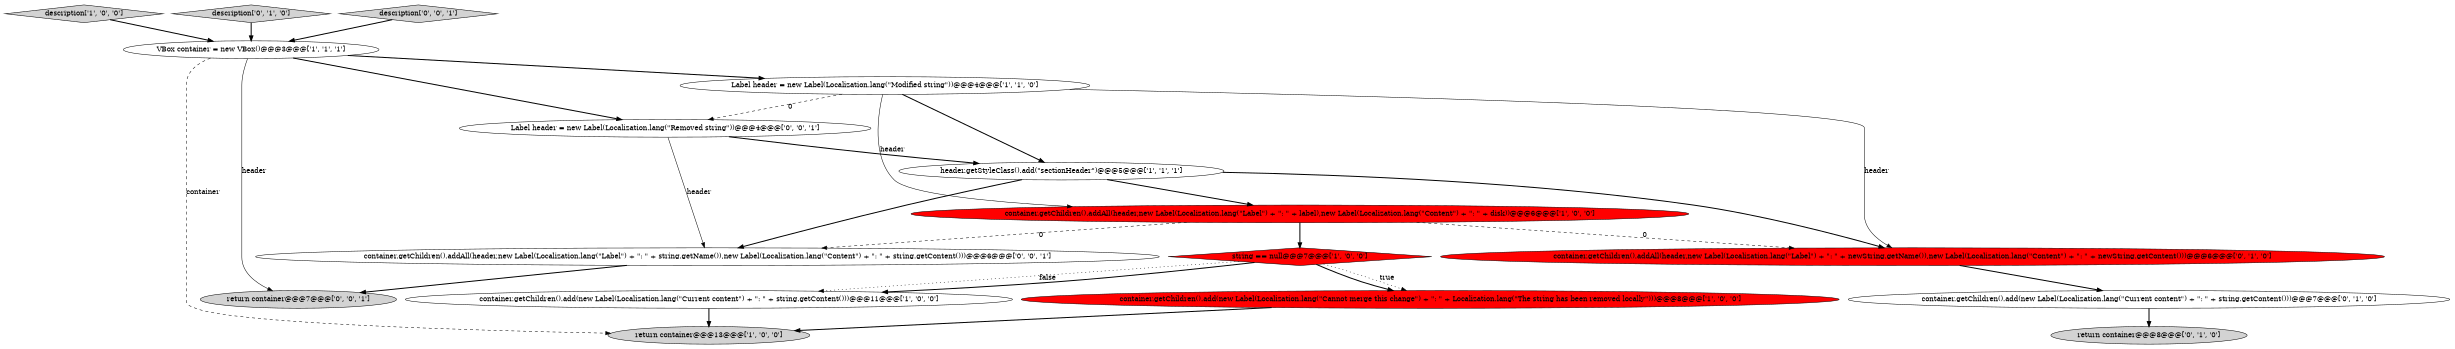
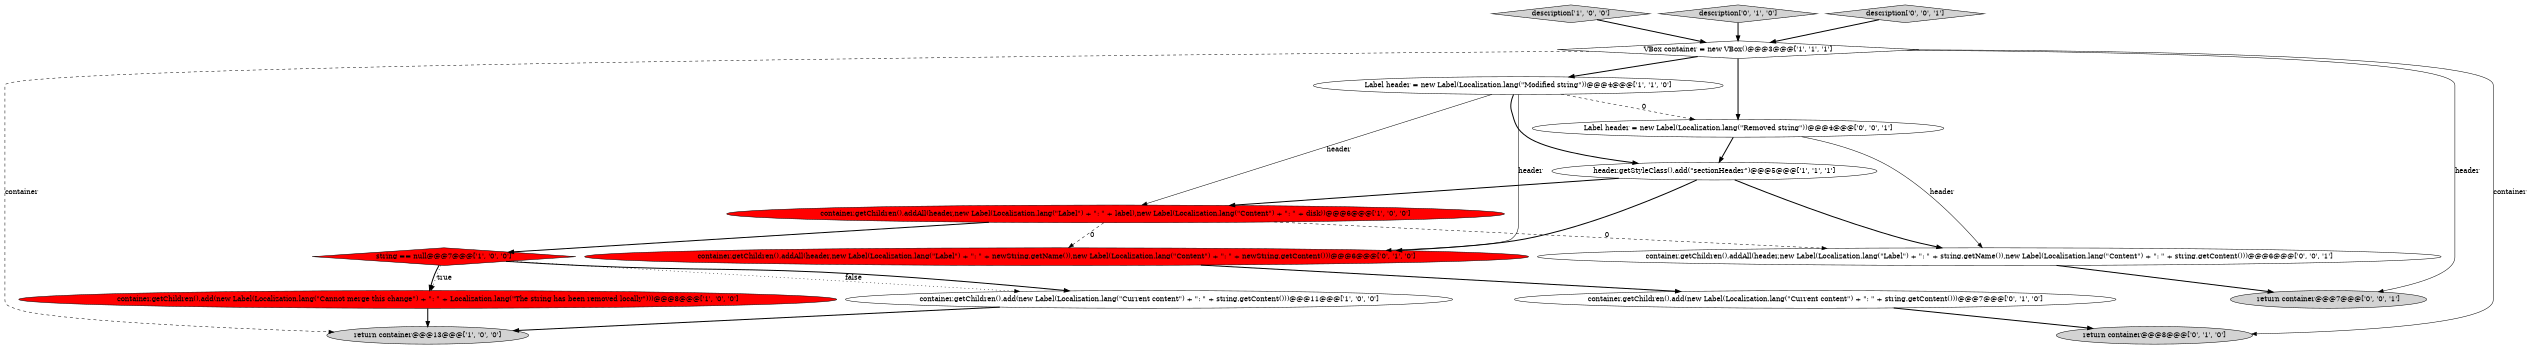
(251, 50) -> (1738, 50)
none -> (2435, 68)
